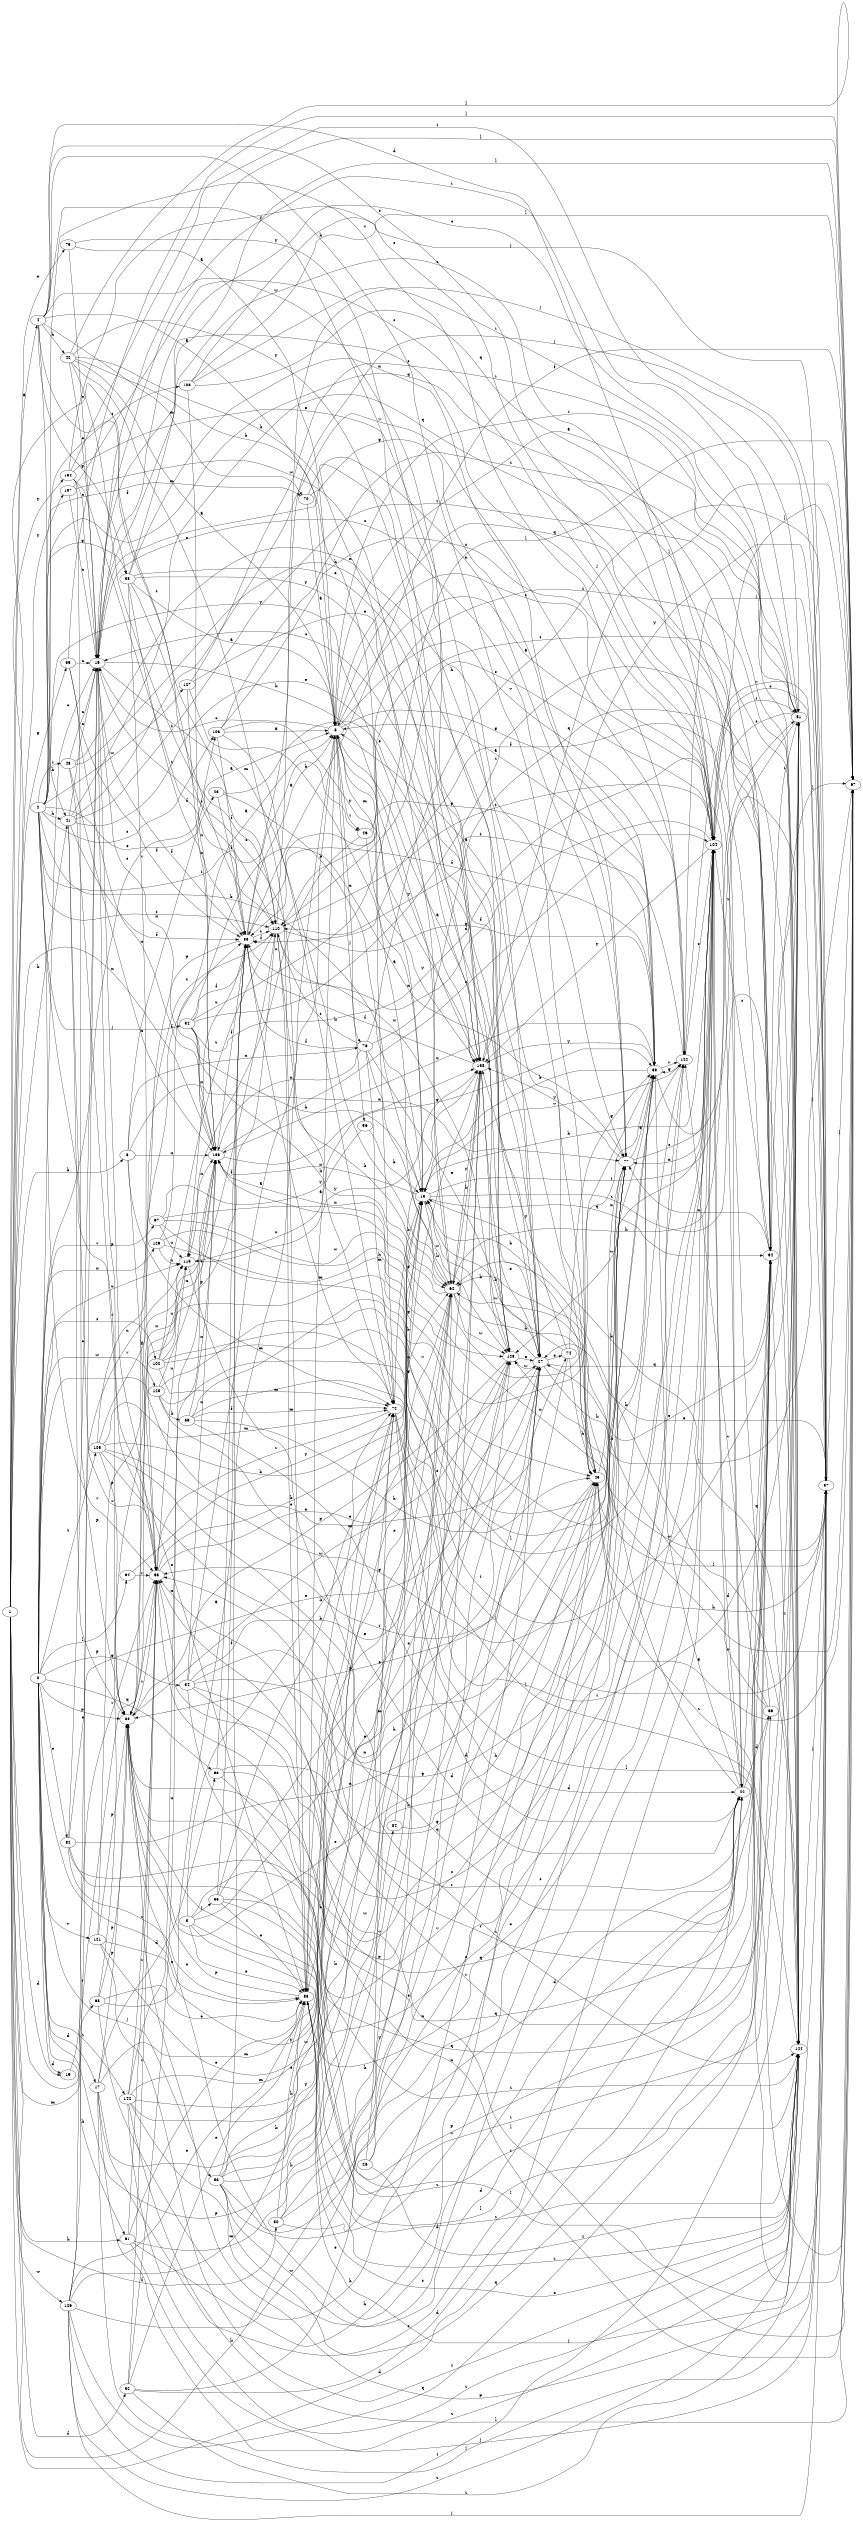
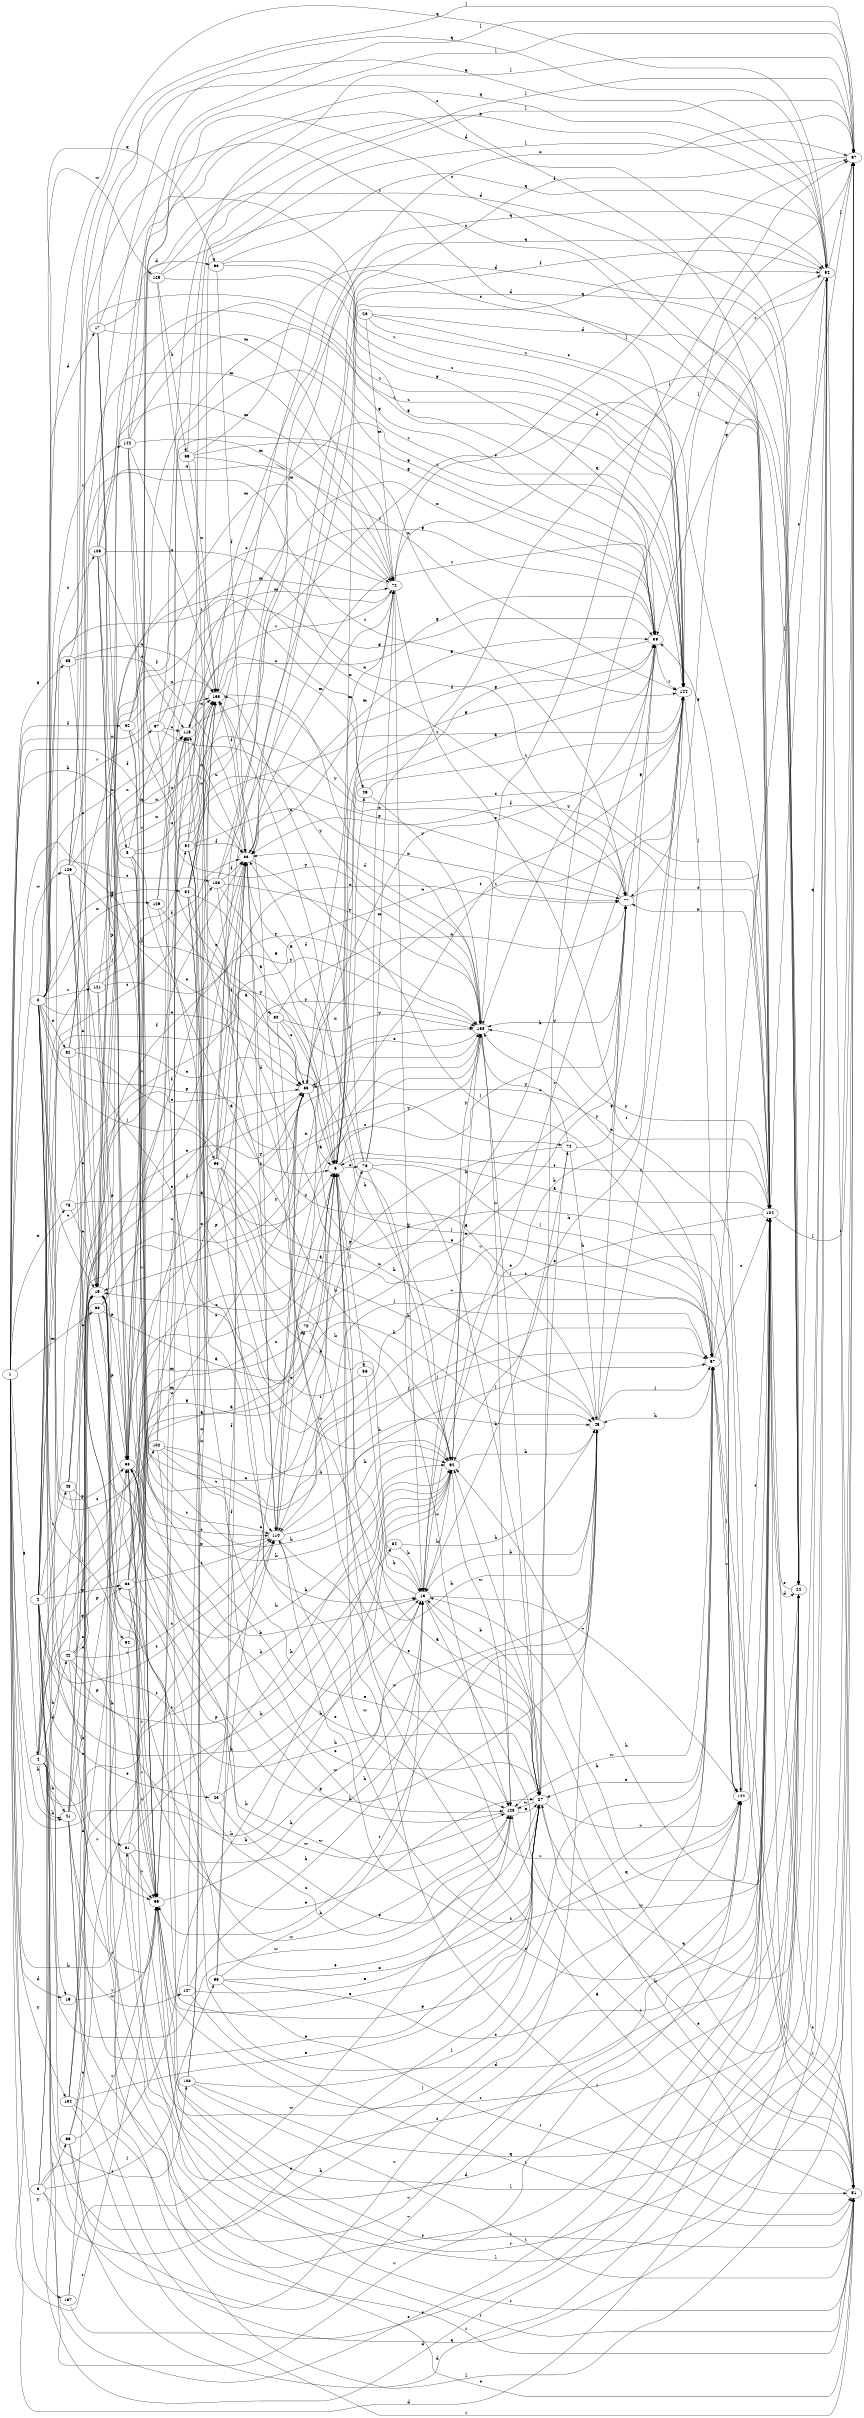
(398, 1022) -> none
(668, 1066) -> (645, 1827)
(112, 1315) -> (112, 1704)
(397, 1672) -> none
(757, 1750) -> (614, 2262)
